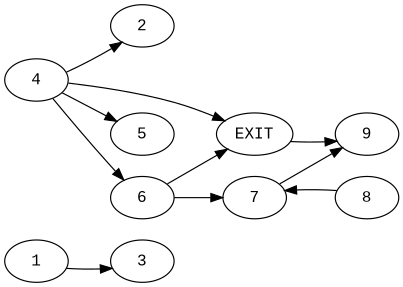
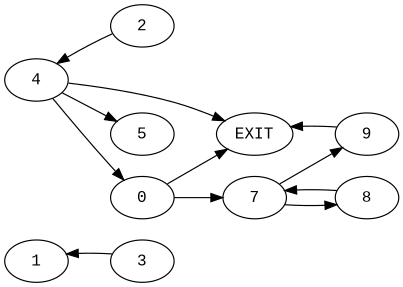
(89, 61) -> (90, 45)
(308, 142) -> (320, 126)
(142, 198) -> (142, 198)
none -> (305, 206)
(83, 269) -> (95, 253)
